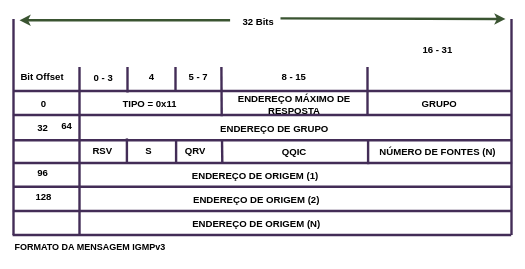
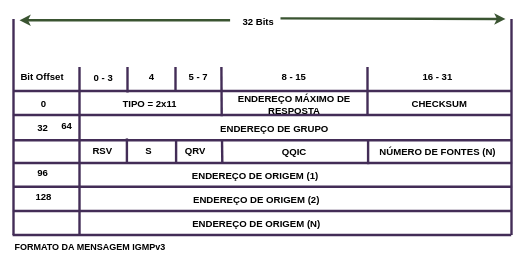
(440, 49) -> (440, 76)
(150, 104) -> (150, 104)
(440, 104) -> (440, 104)
